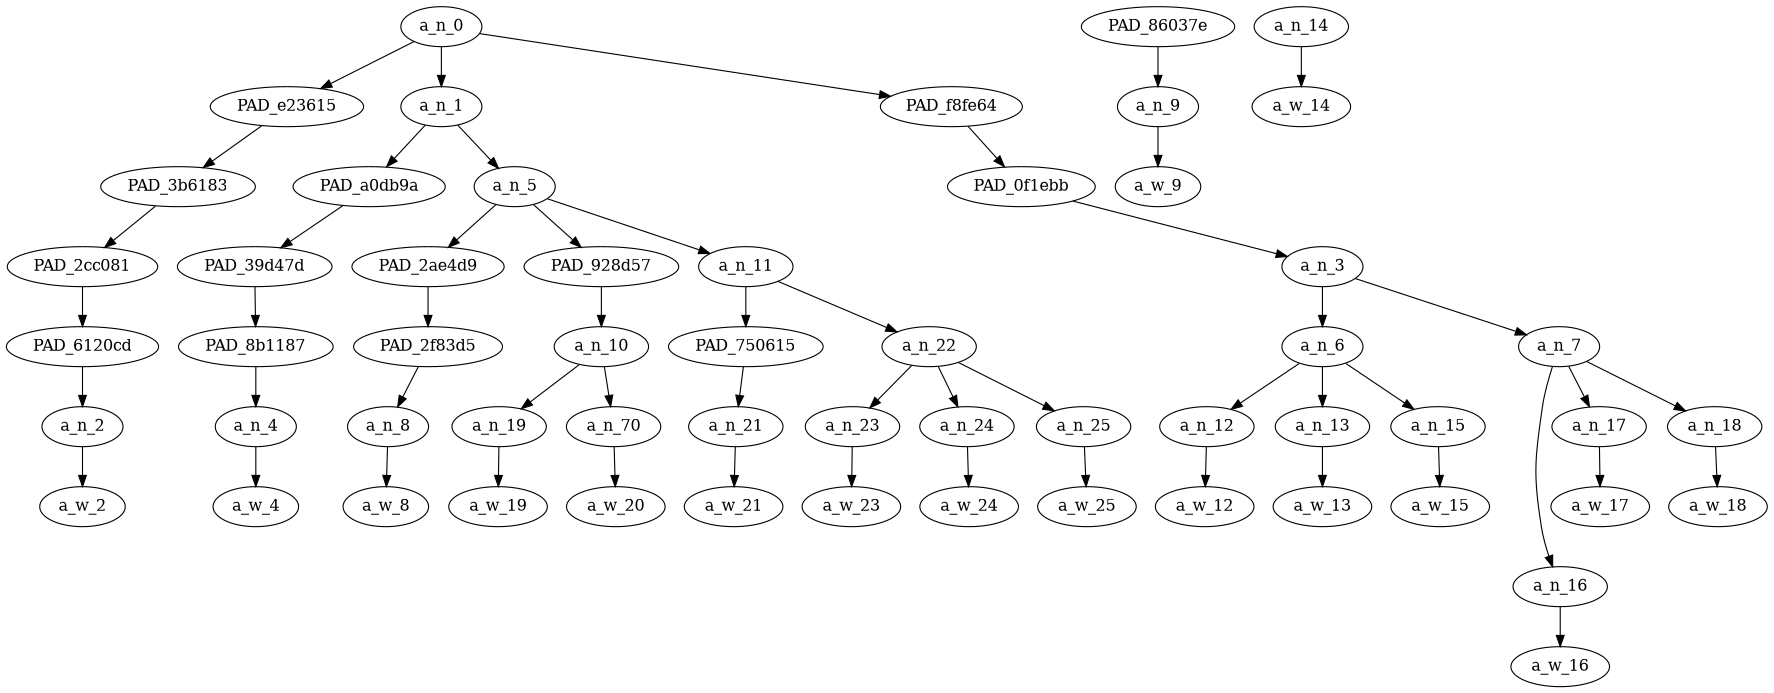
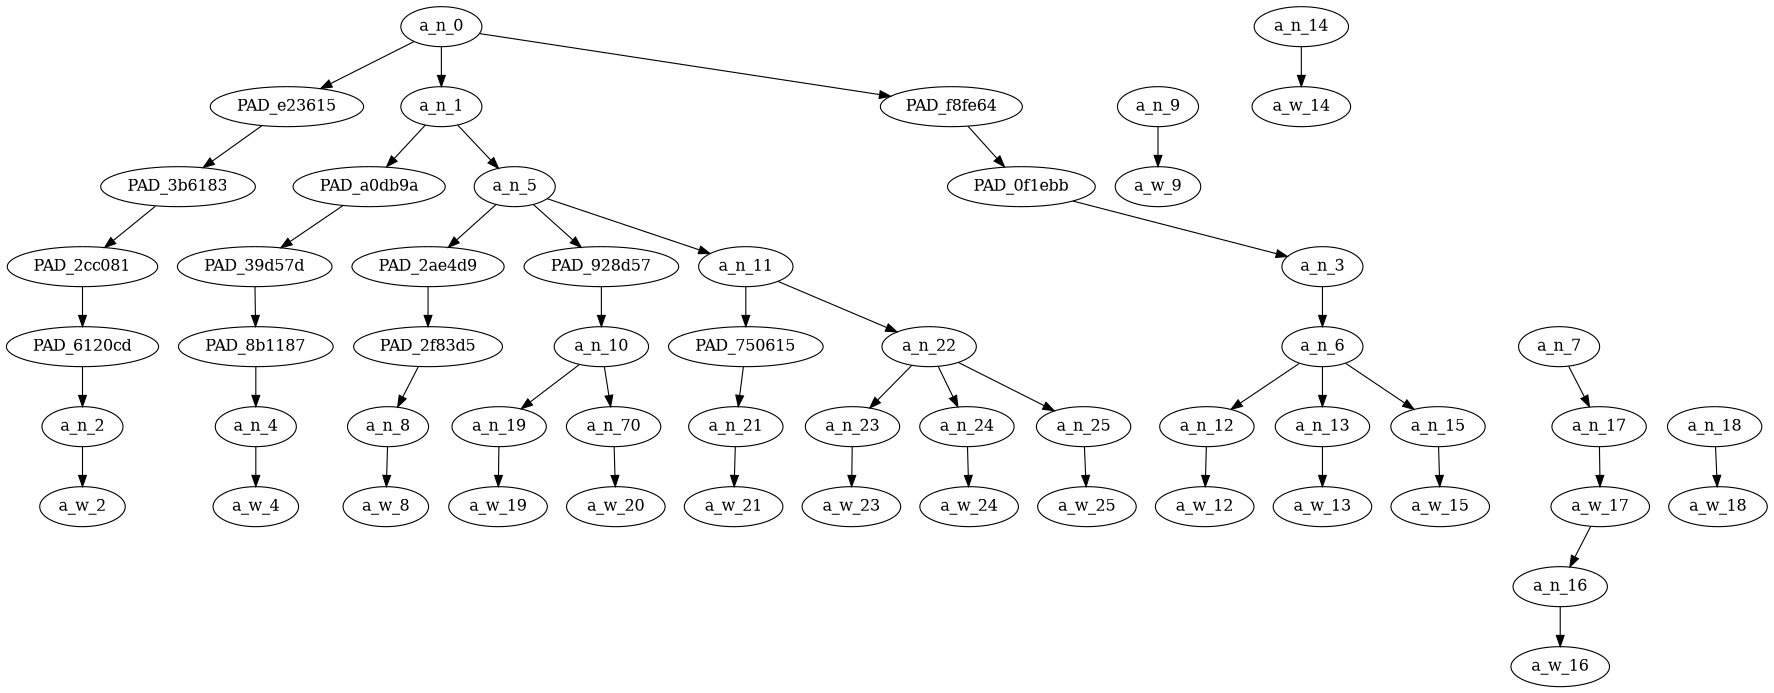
(1158, 27) -> none
(255, 267) -> (255, 267)
(1436, 305) -> none
(1631, 384) -> none
(1536, 461) -> (1583, 542)
